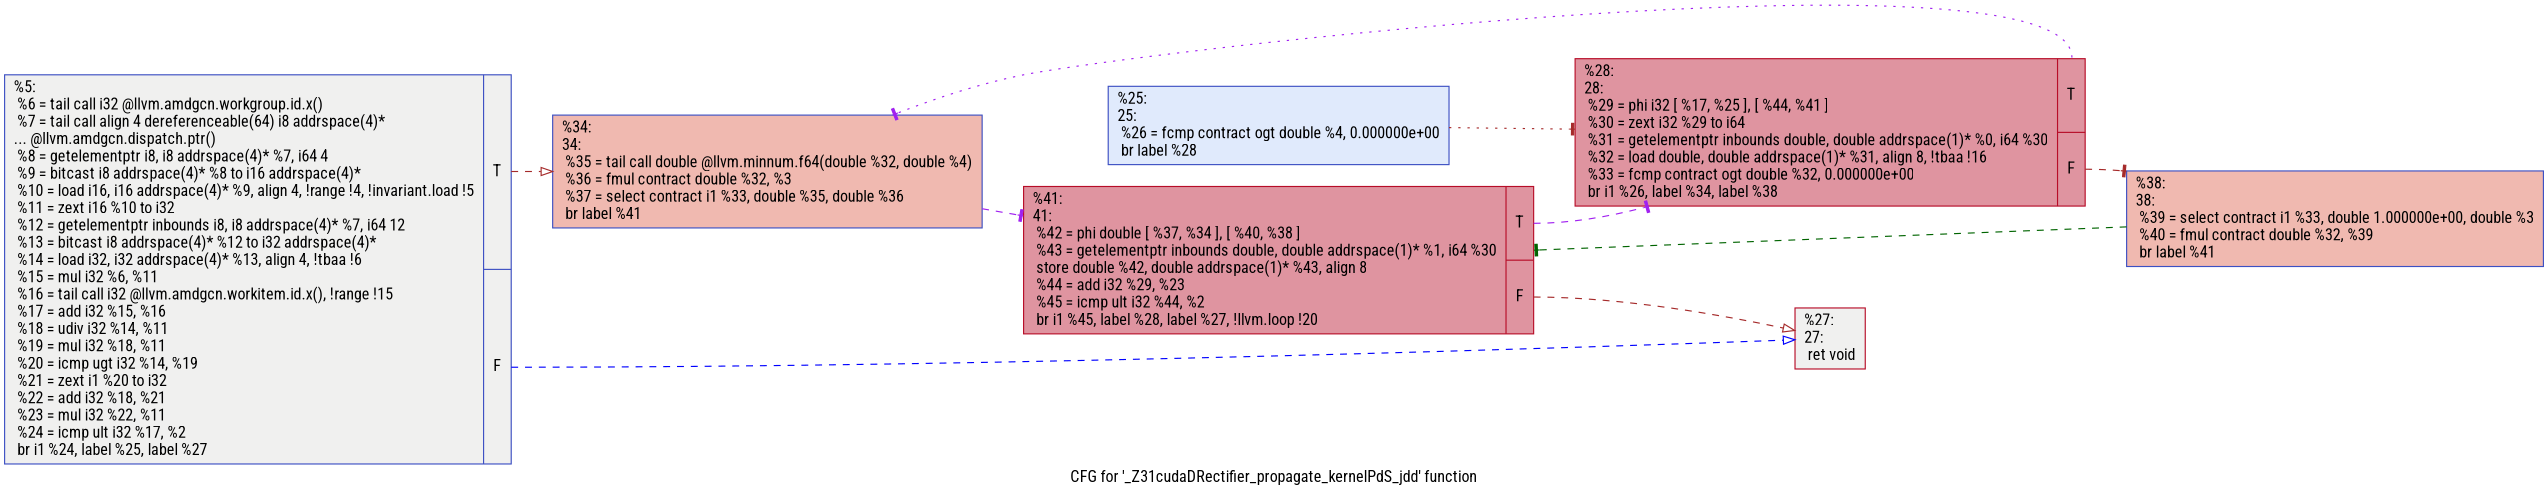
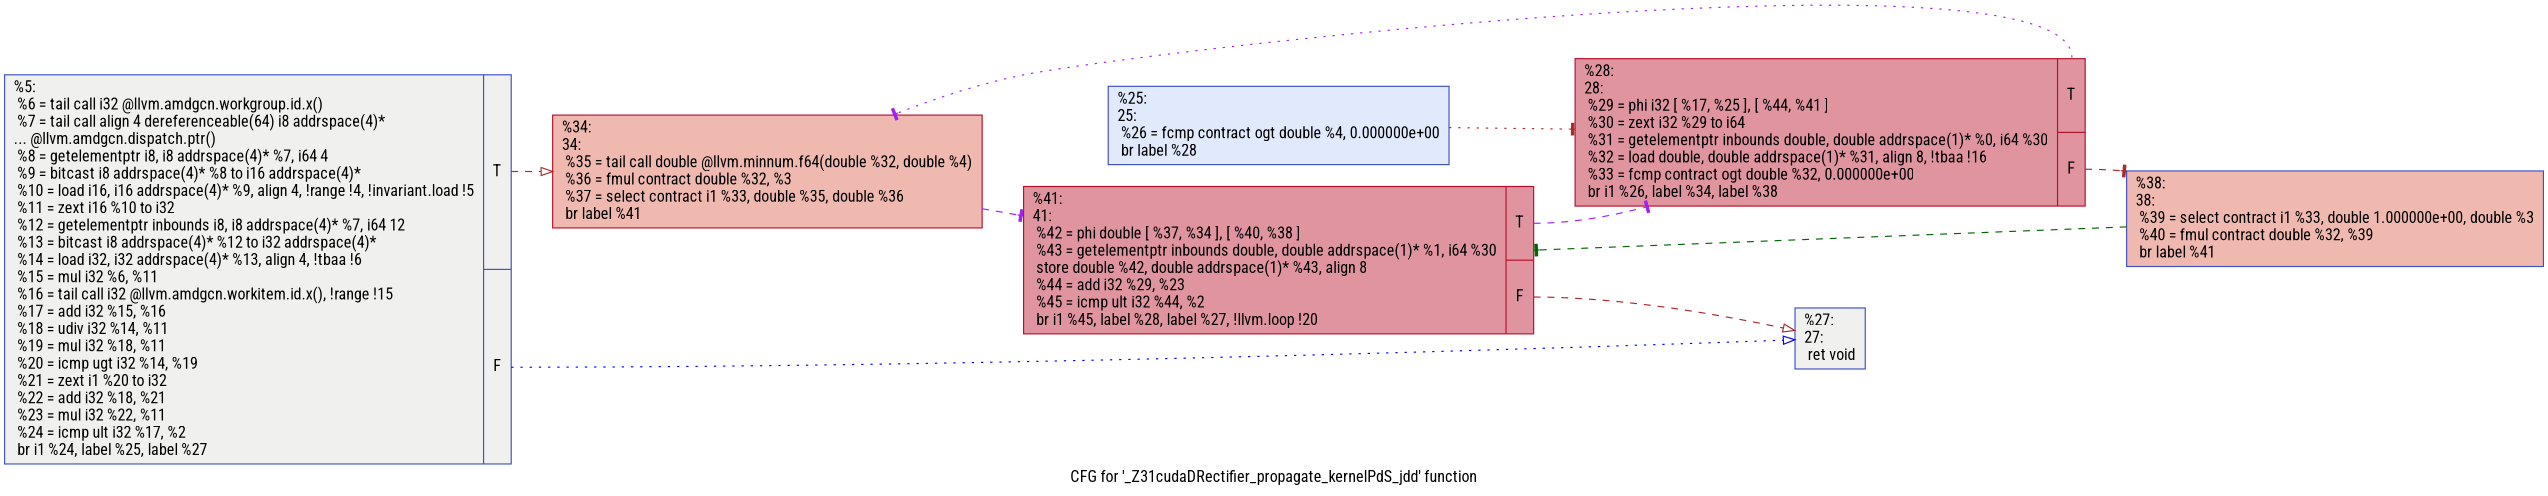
(767, 172) -> (767, 172)
(1830, 338) -> (1830, 338)
(1147, 359) -> (1147, 359)
